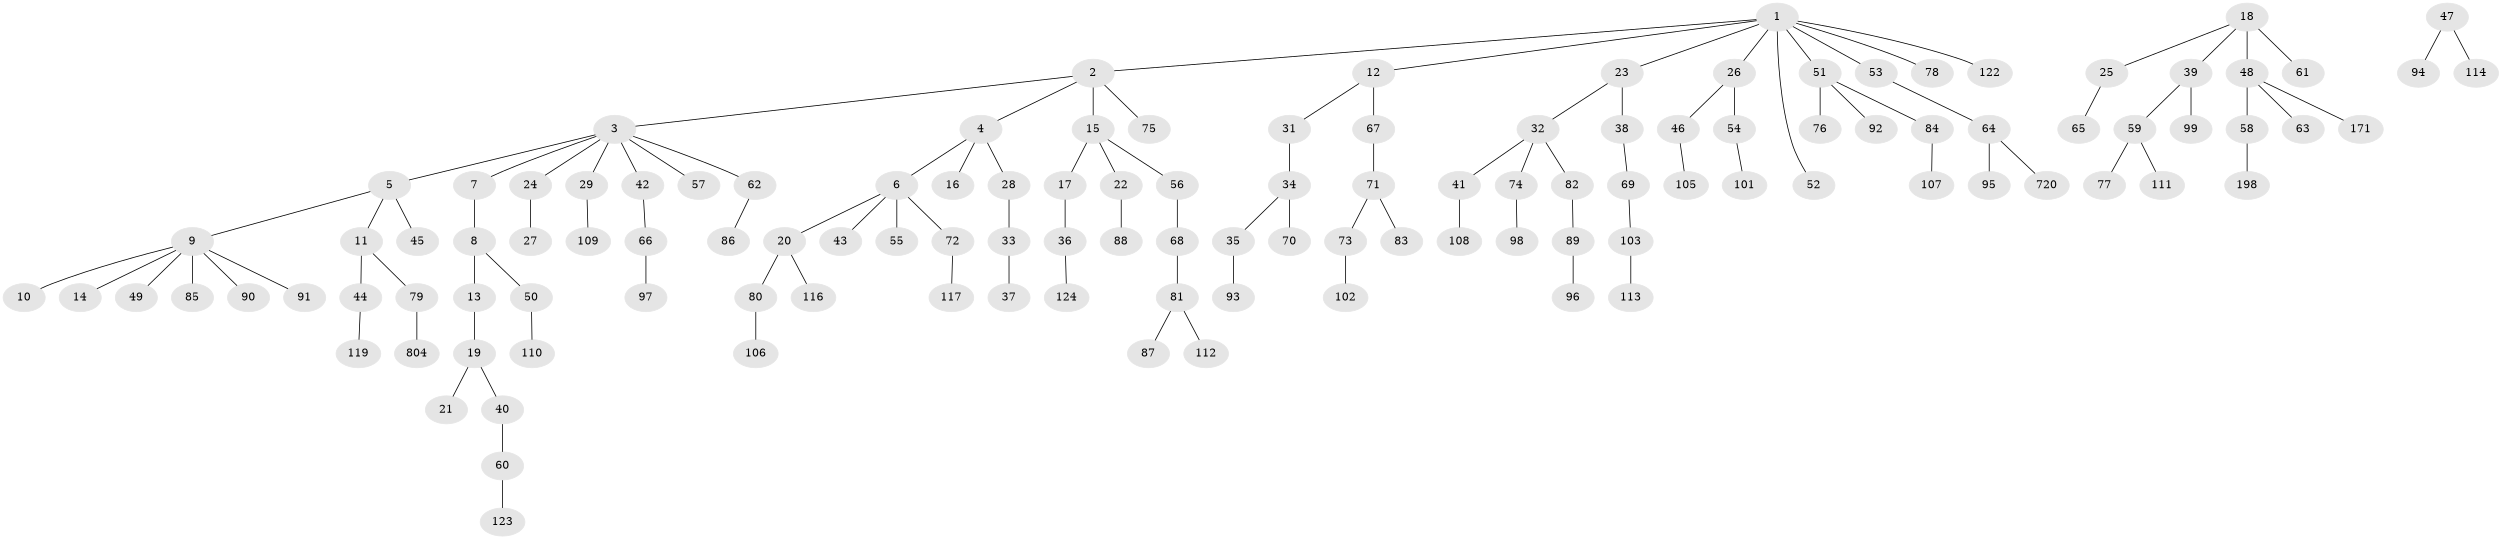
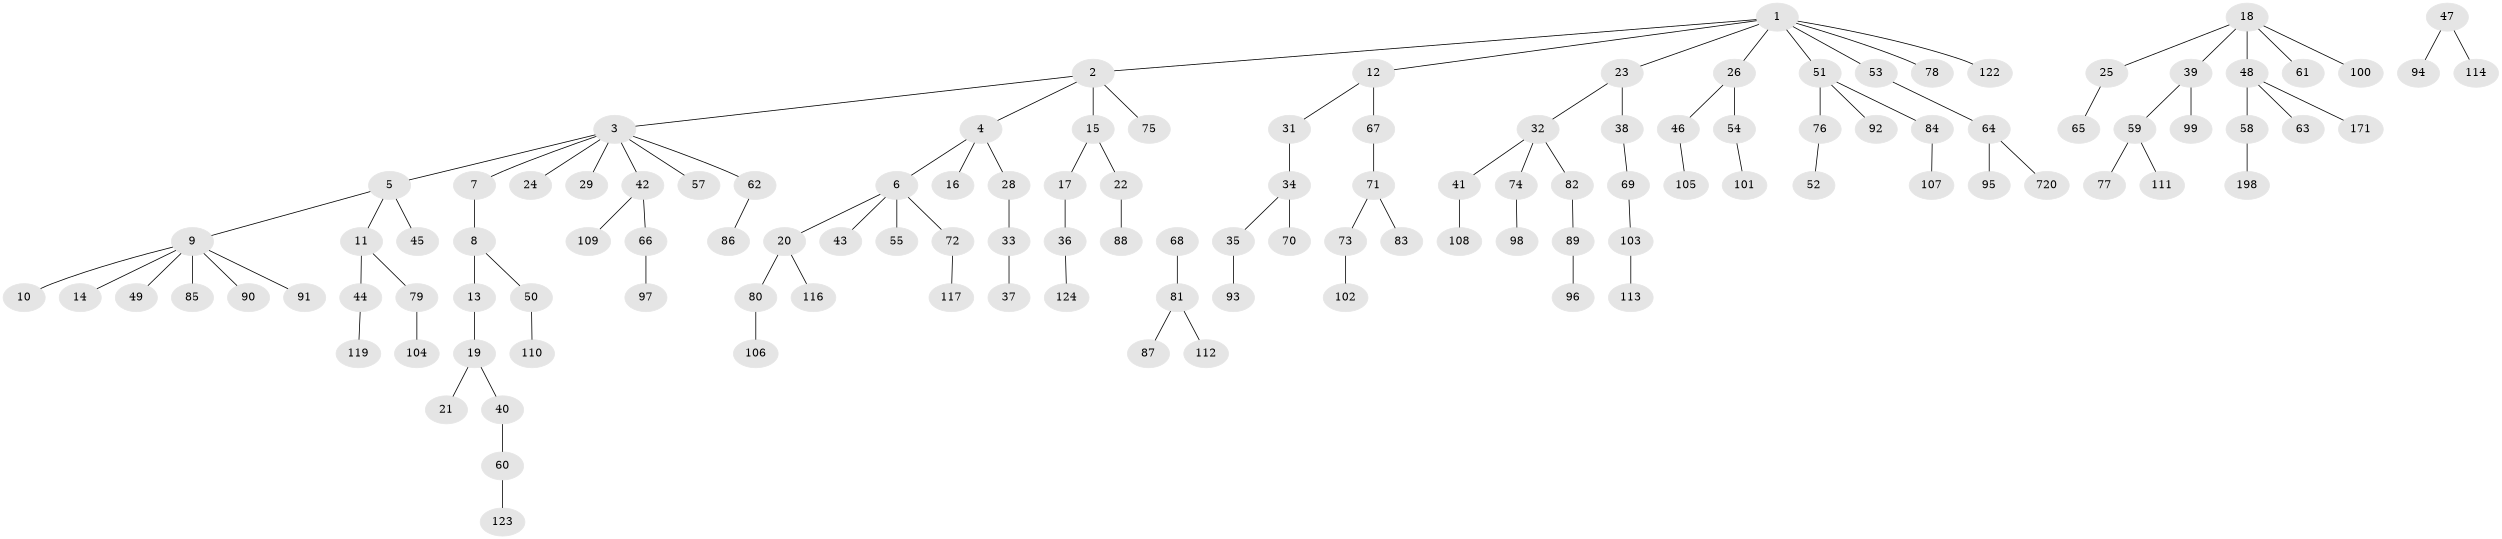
none -> (2361, 73)
(1783, 104) -> (1817, 157)
(1177, 185) -> none
(587, 214) -> (616, 213)
(531, 242) -> none
(417, 354) -> (417, 354)
